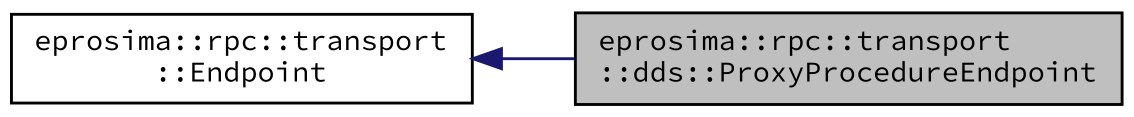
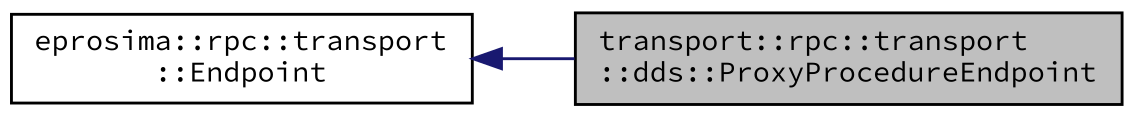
(849, 59) -> (849, 59)
